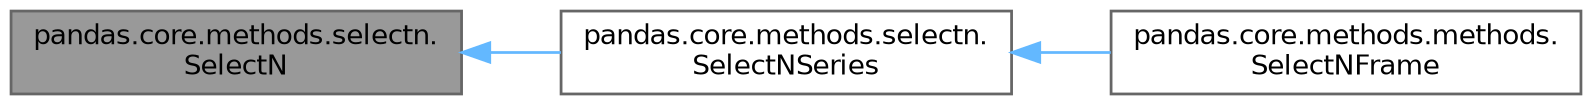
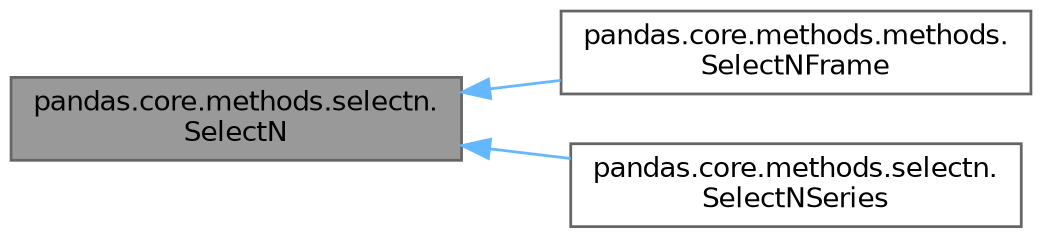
(1076, 53) -> (525, 85)
